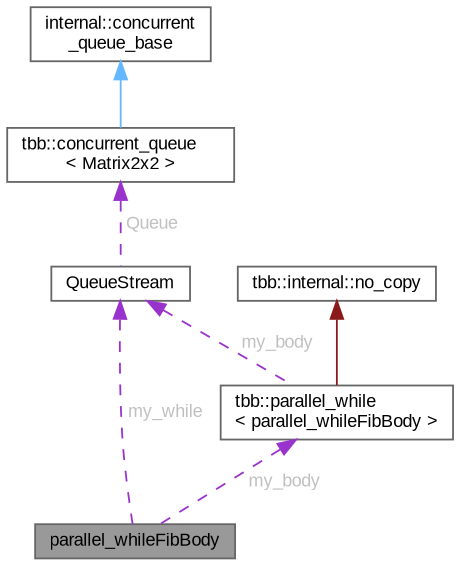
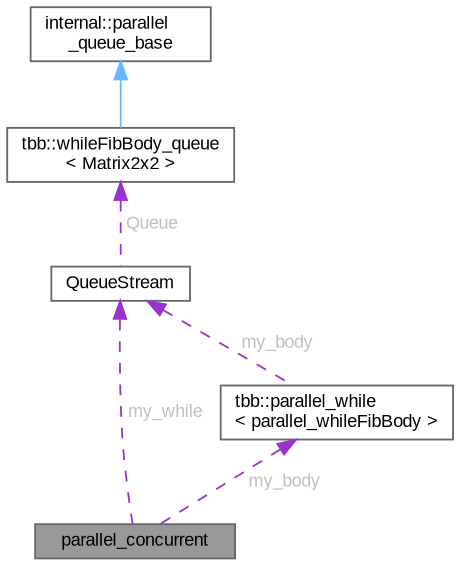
(121, 34) -> (121, 34)
(121, 155) -> (121, 155)
(337, 284) -> none
(135, 541) -> (135, 541)
